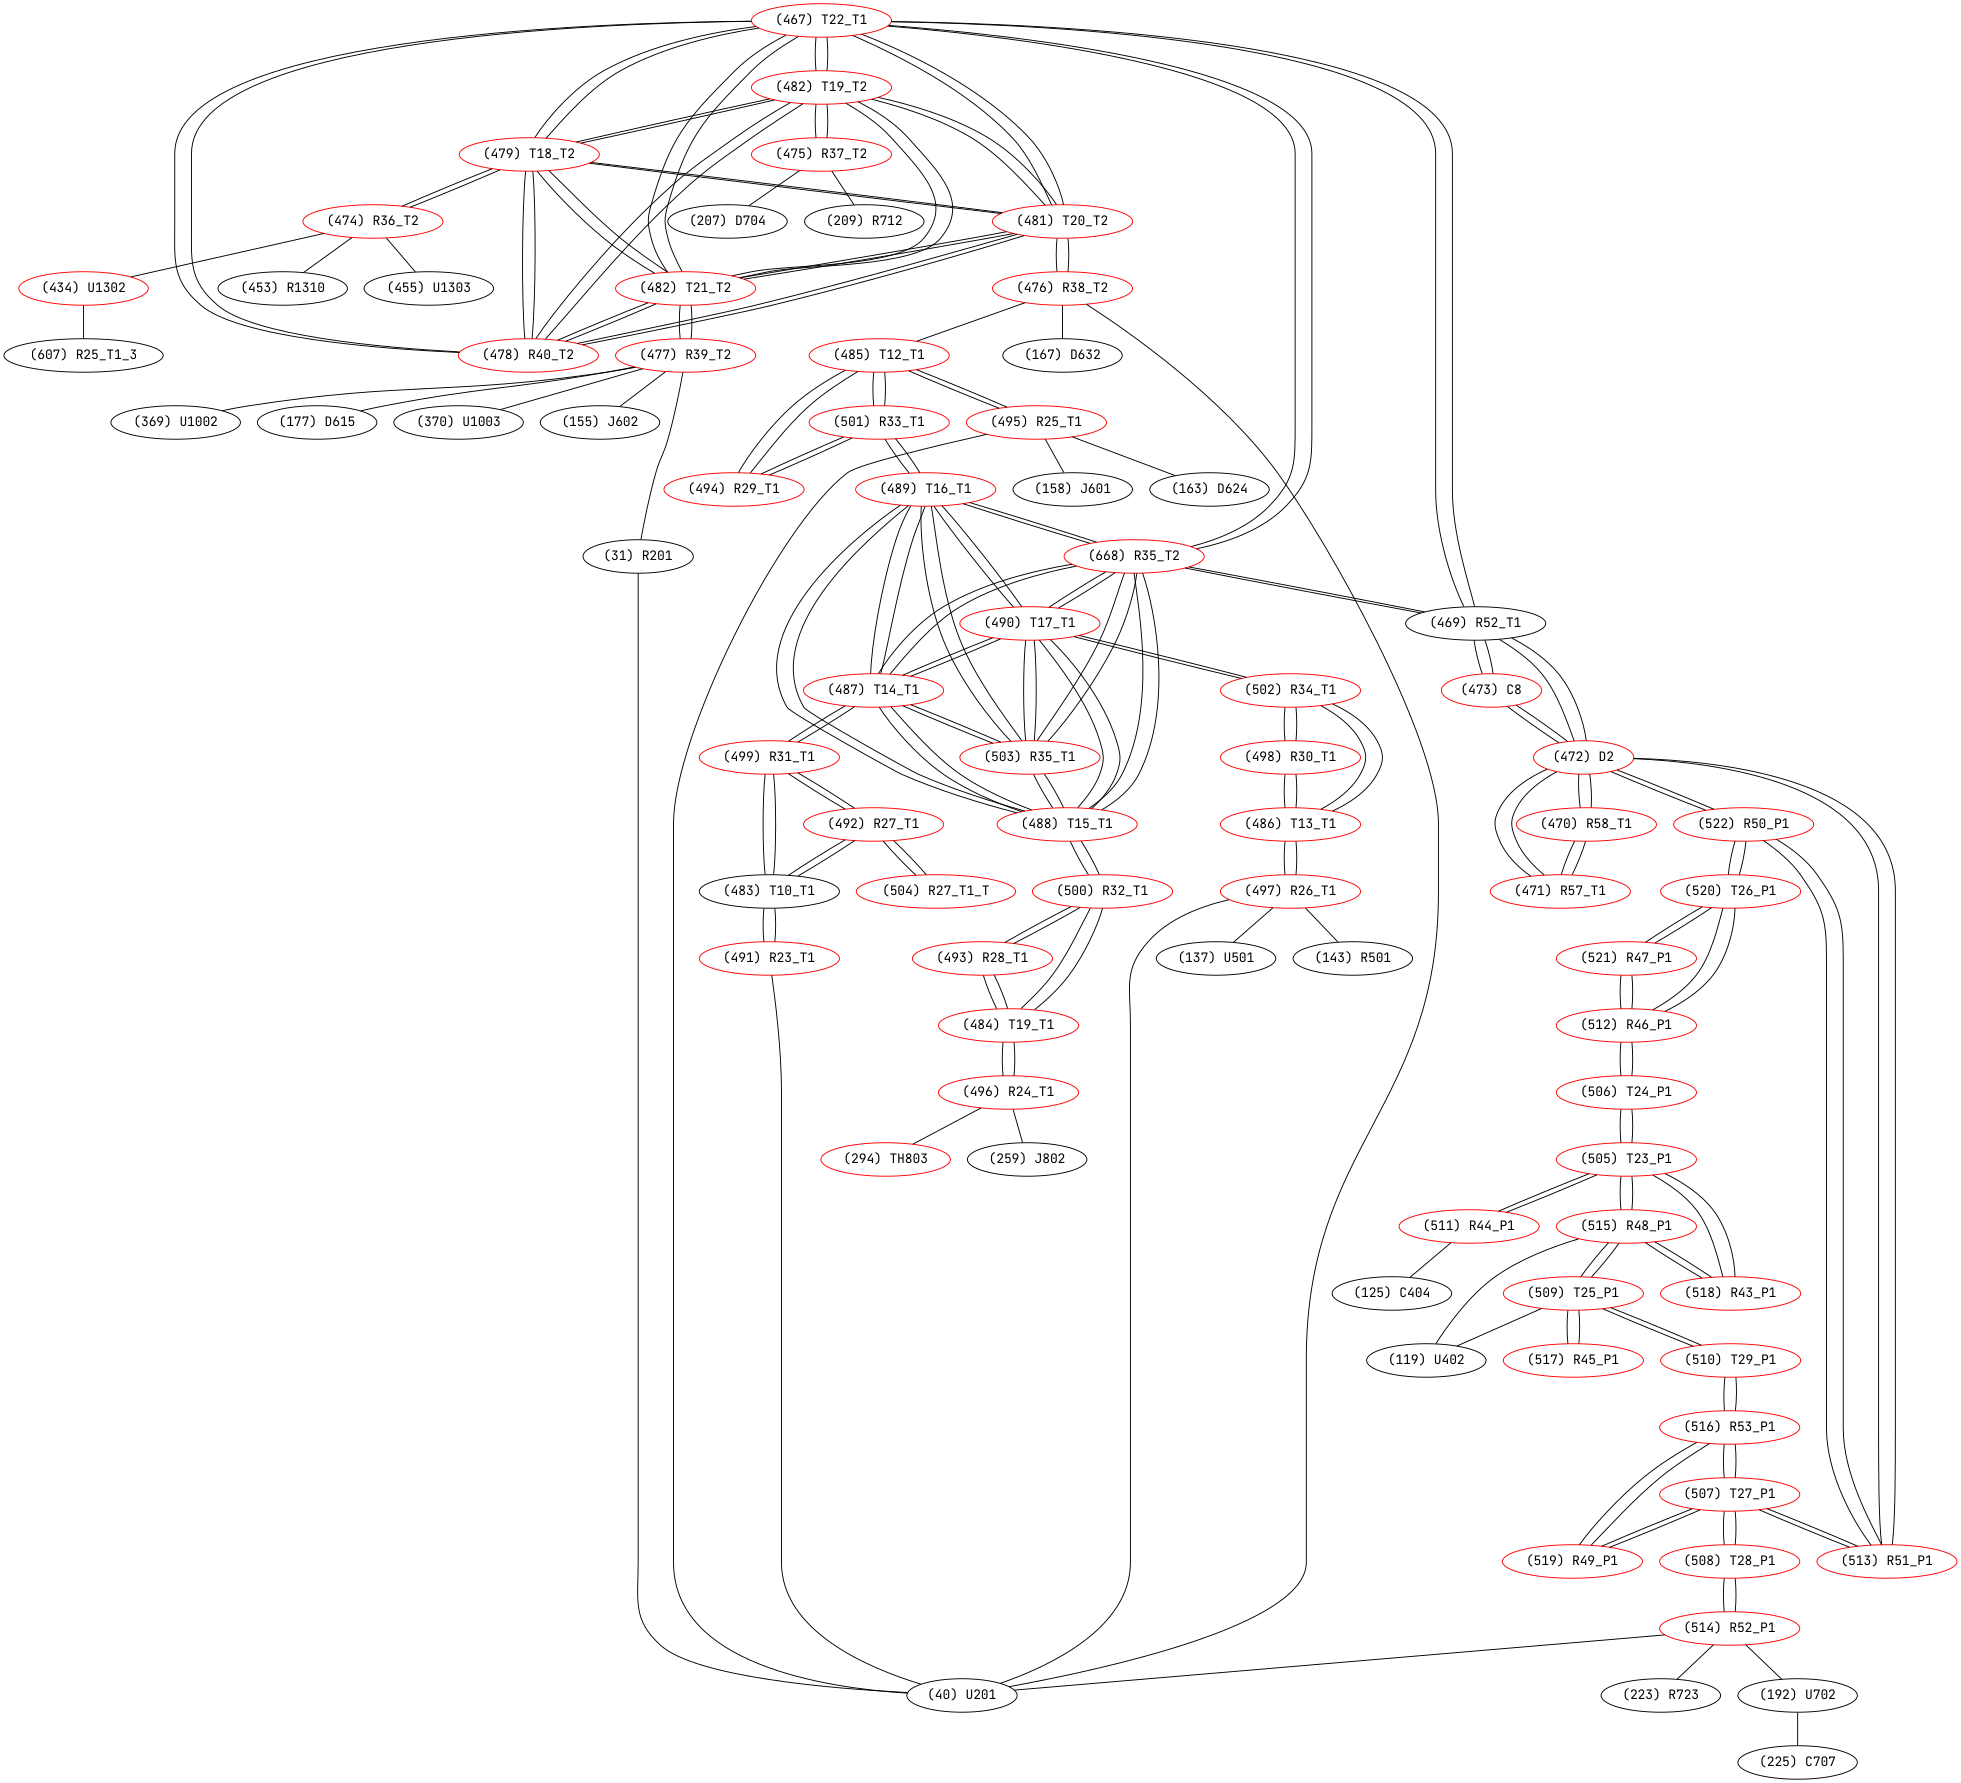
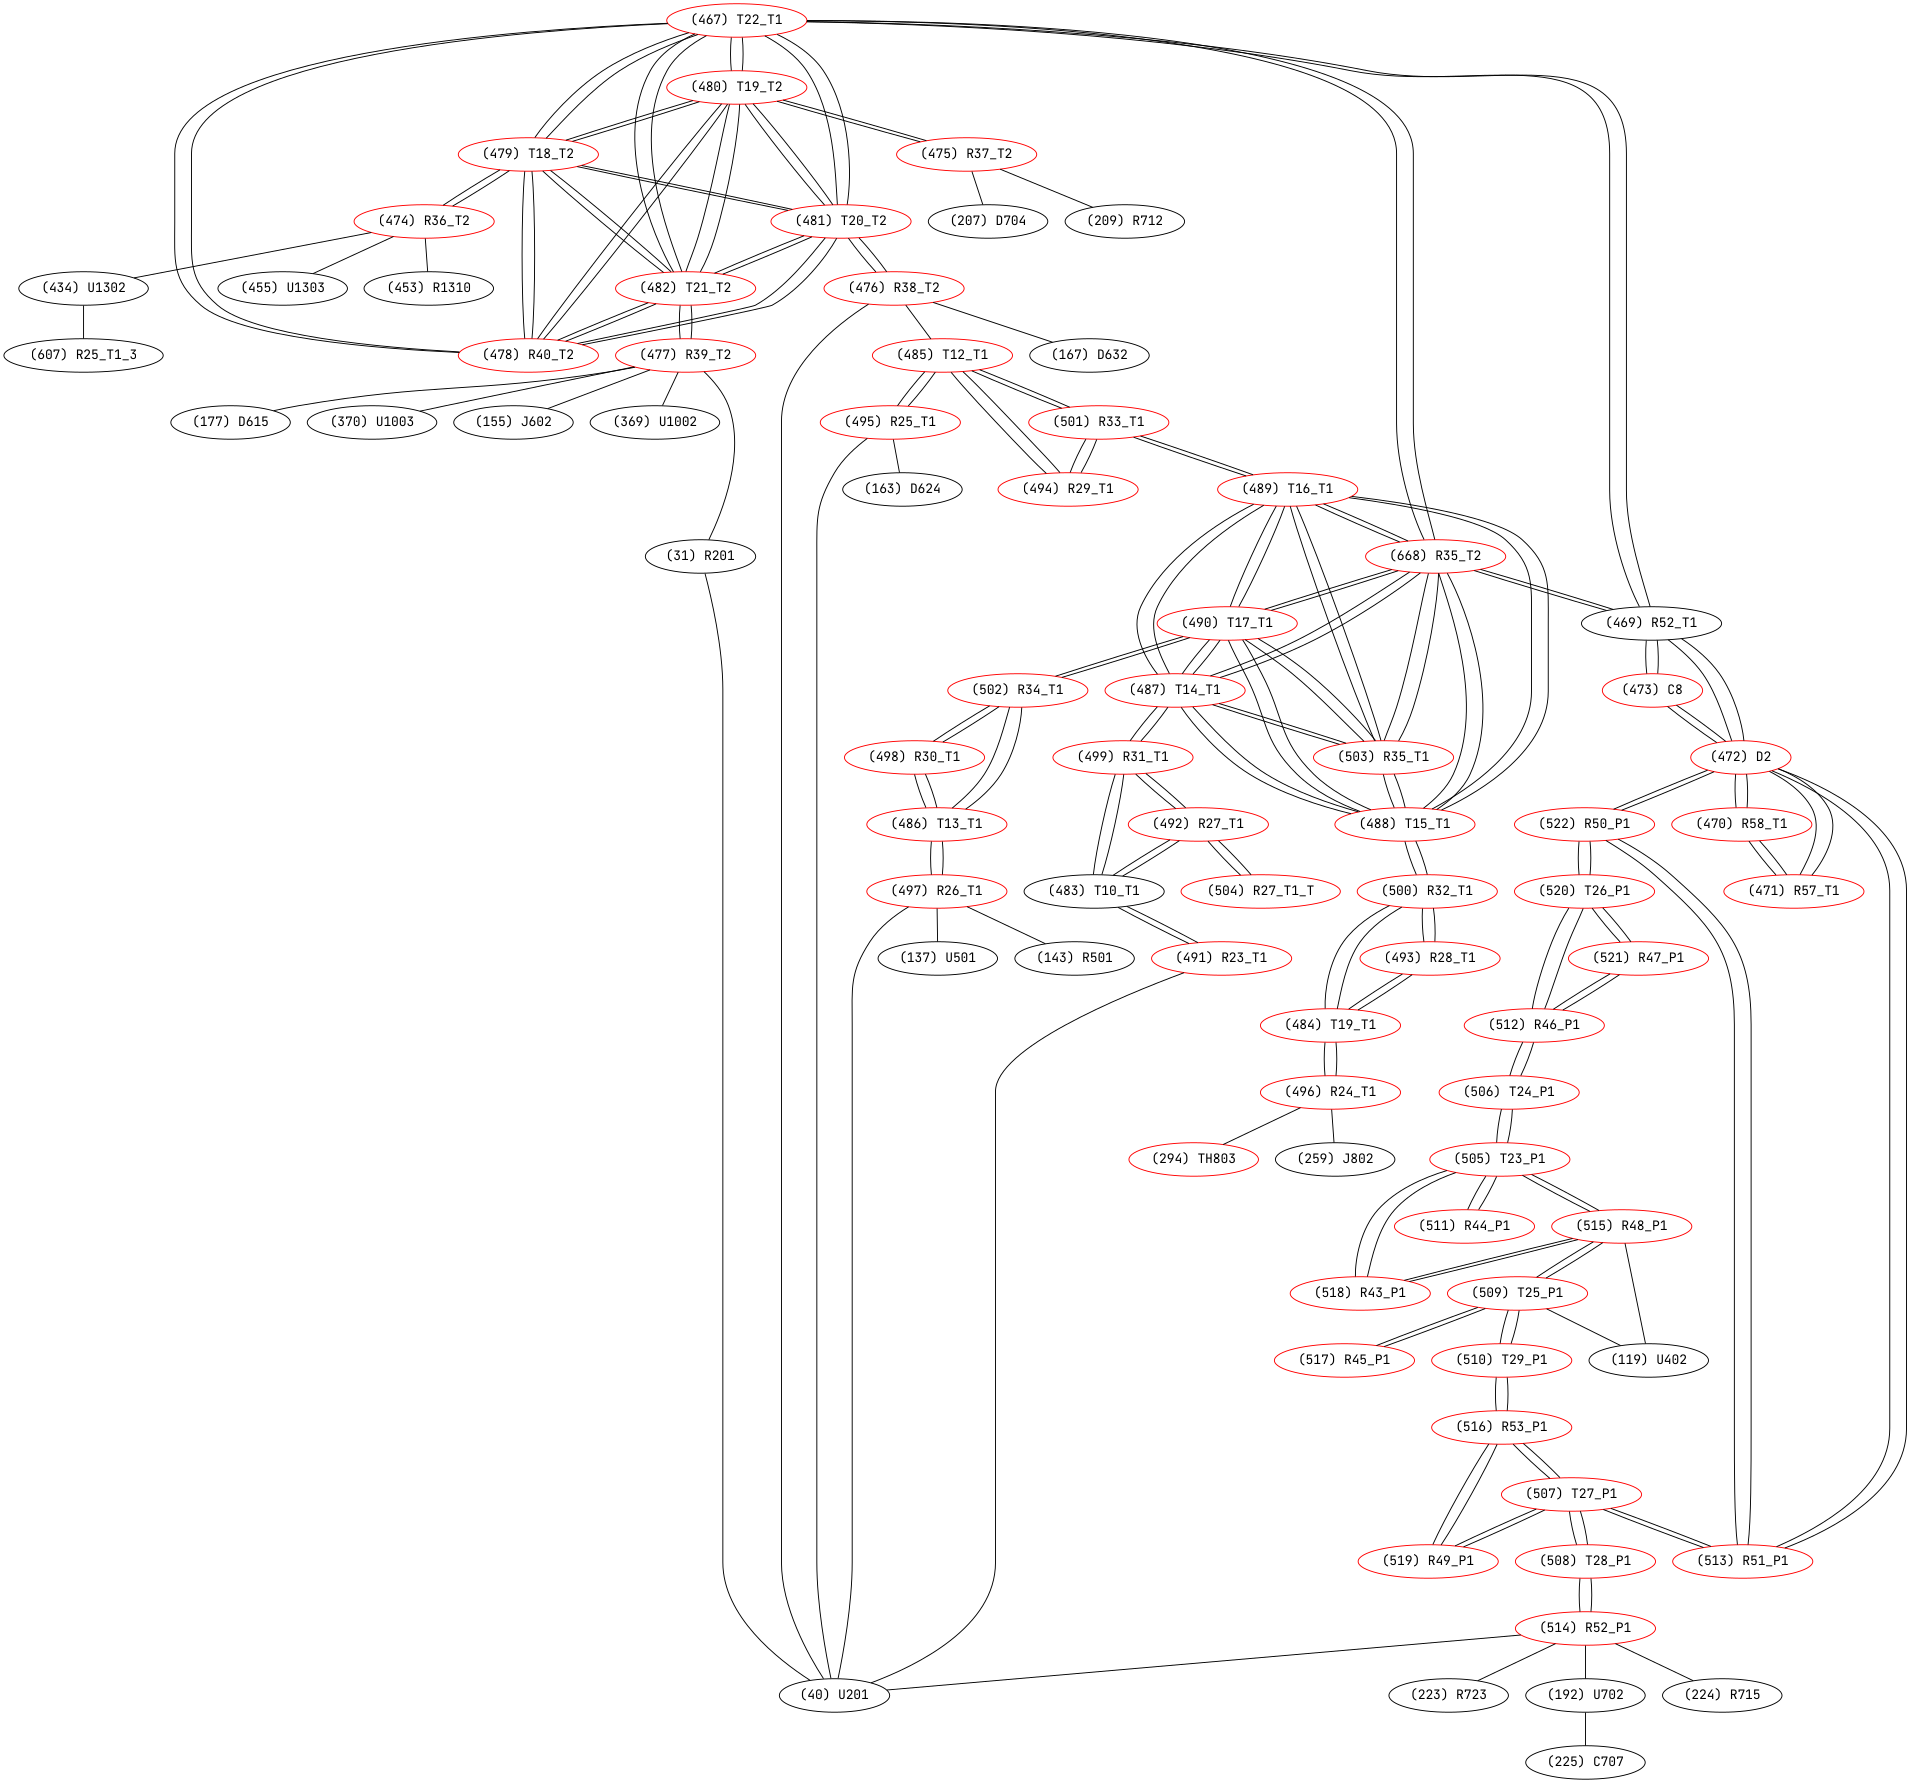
(821, 87) -> (737, 87)
(84, 288) -> (84, 288)
(1073, 489) -> none
(1392, 1293) -> none
none -> (1722, 1695)
